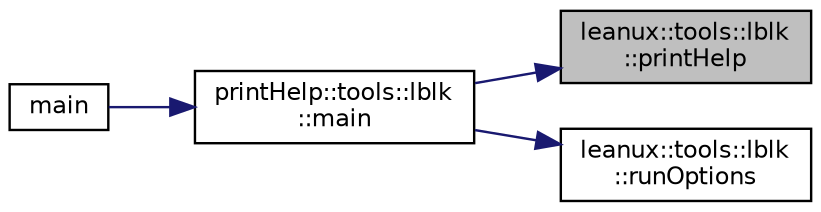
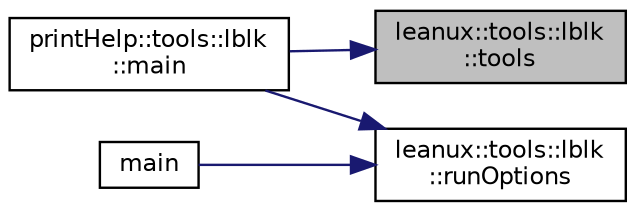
(686, 47) -> (501, 47)
(139, 107) -> (274, 165)
